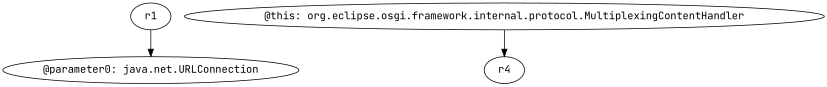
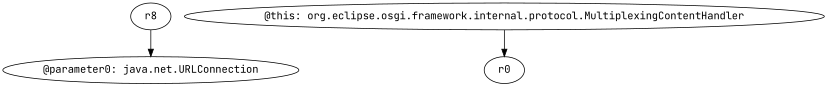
(151, 16) -> (151, 16)
(504, 70) -> (504, 70)
